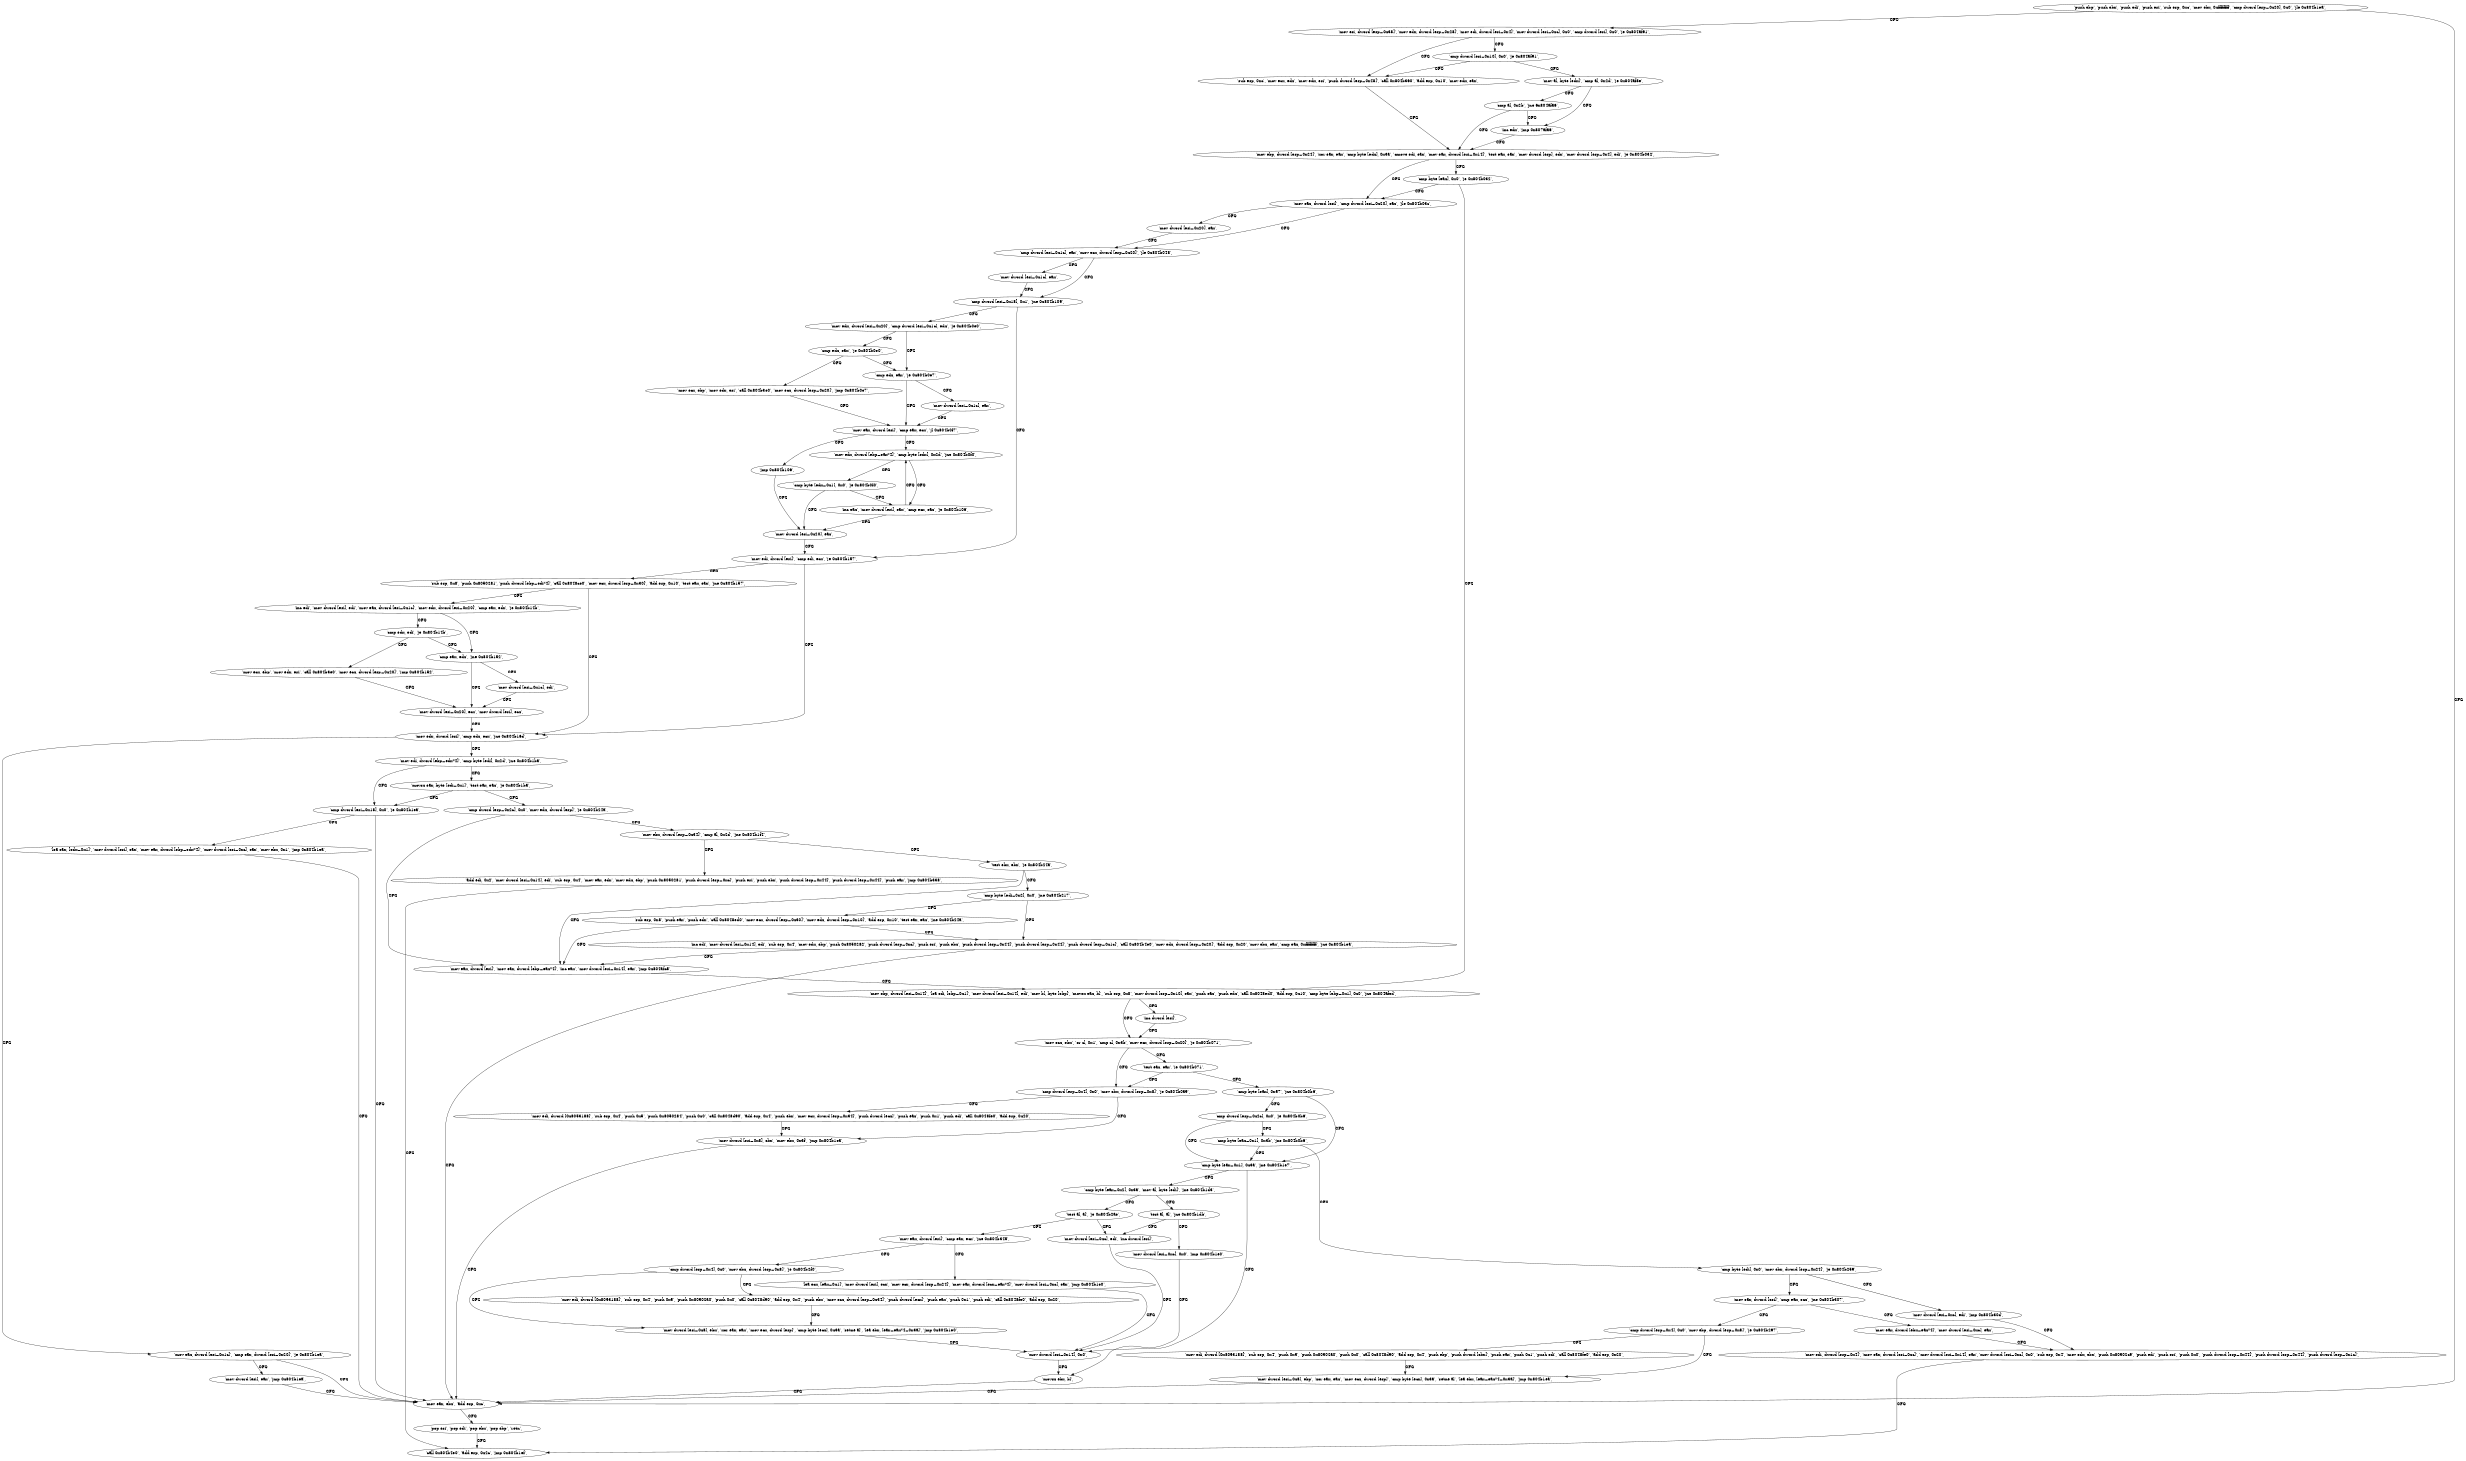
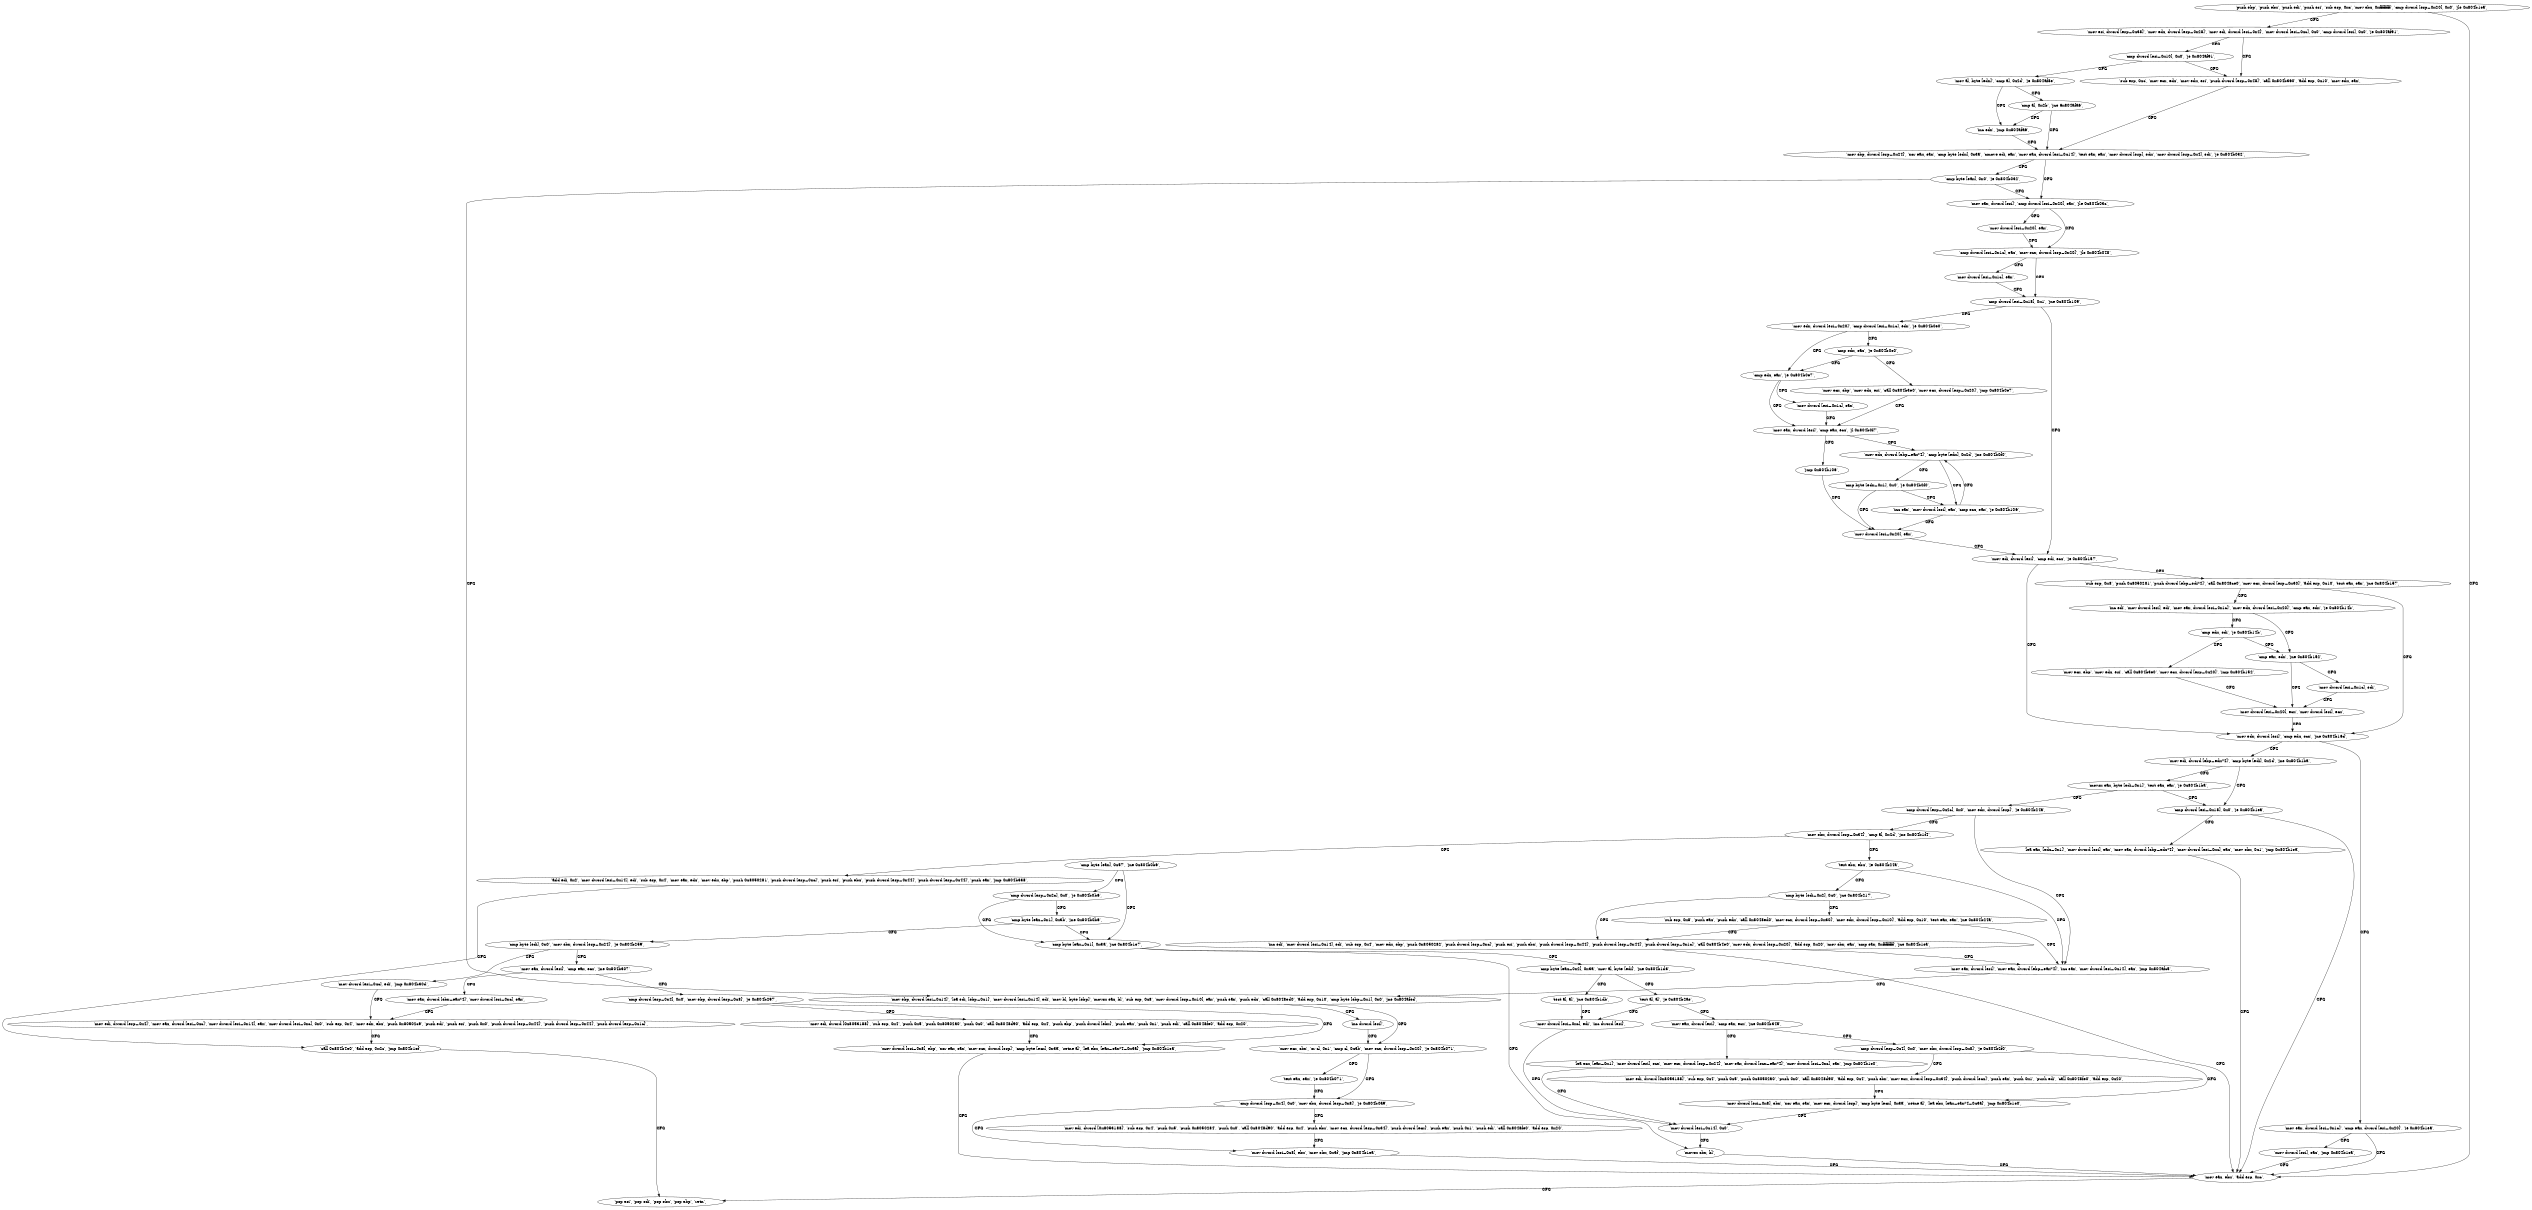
(1528, 130) -> (2004, 130)
(1224, 1079) -> none
(1179, 1254) -> none
(477, 1439) -> (608, 1060)
